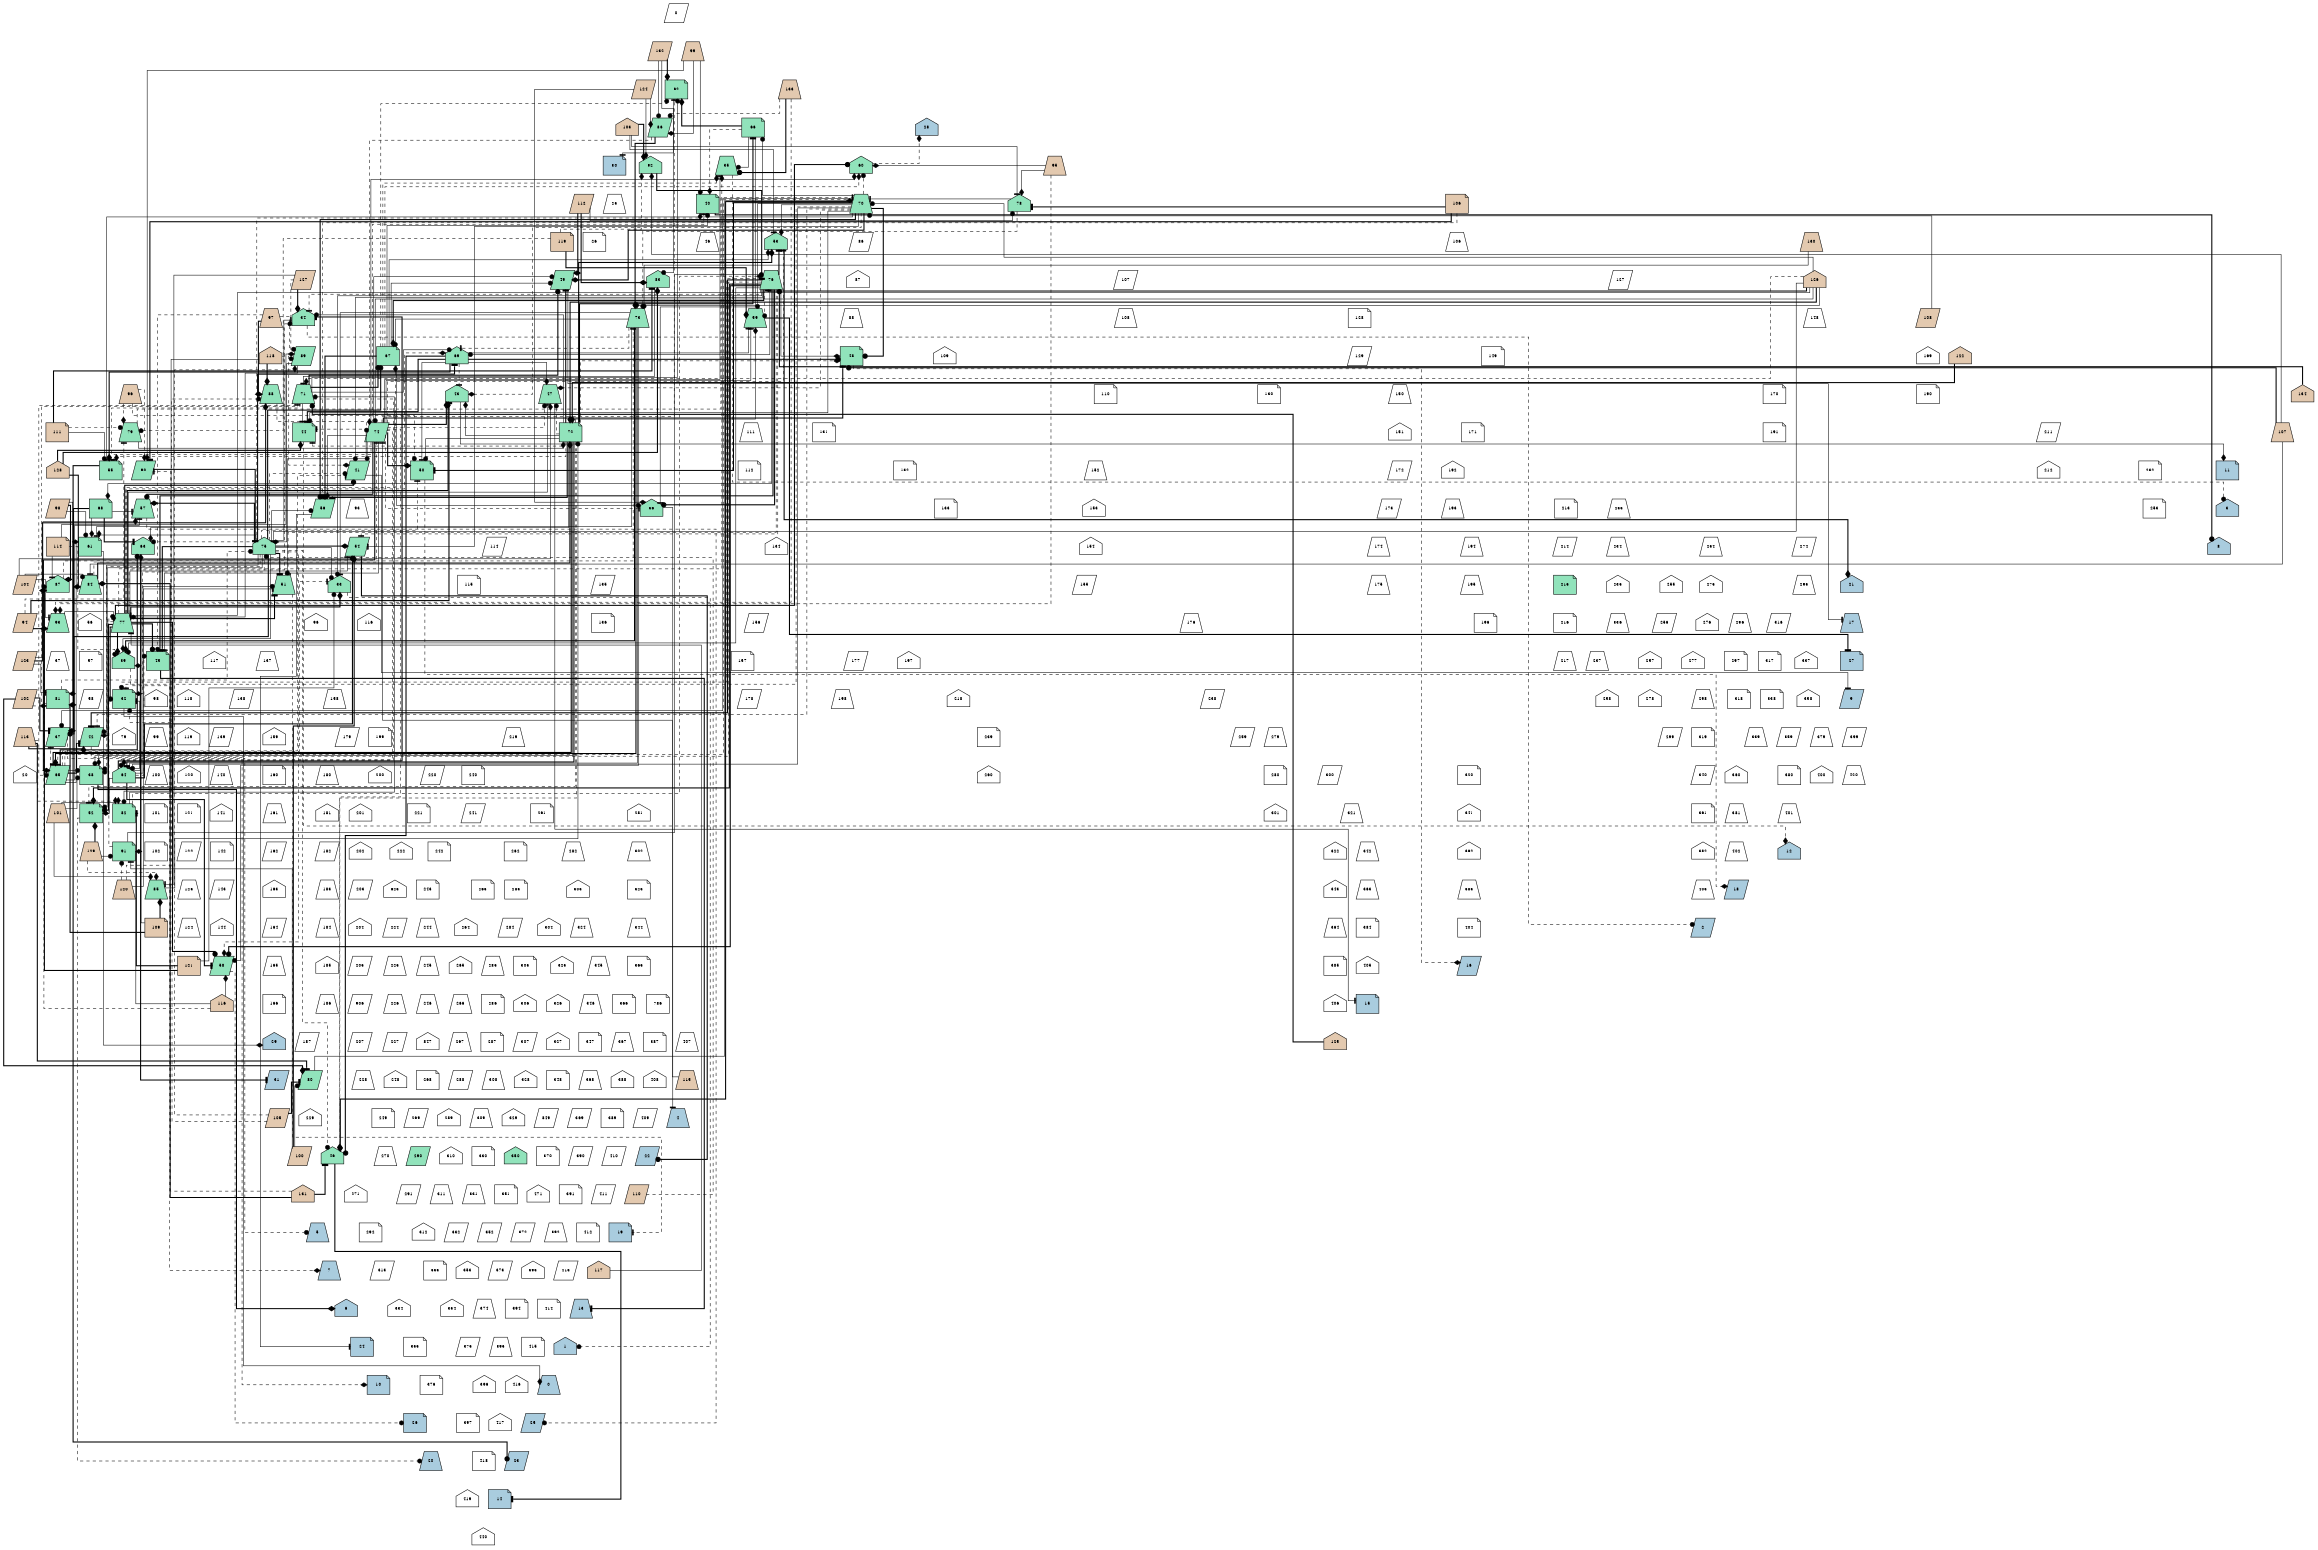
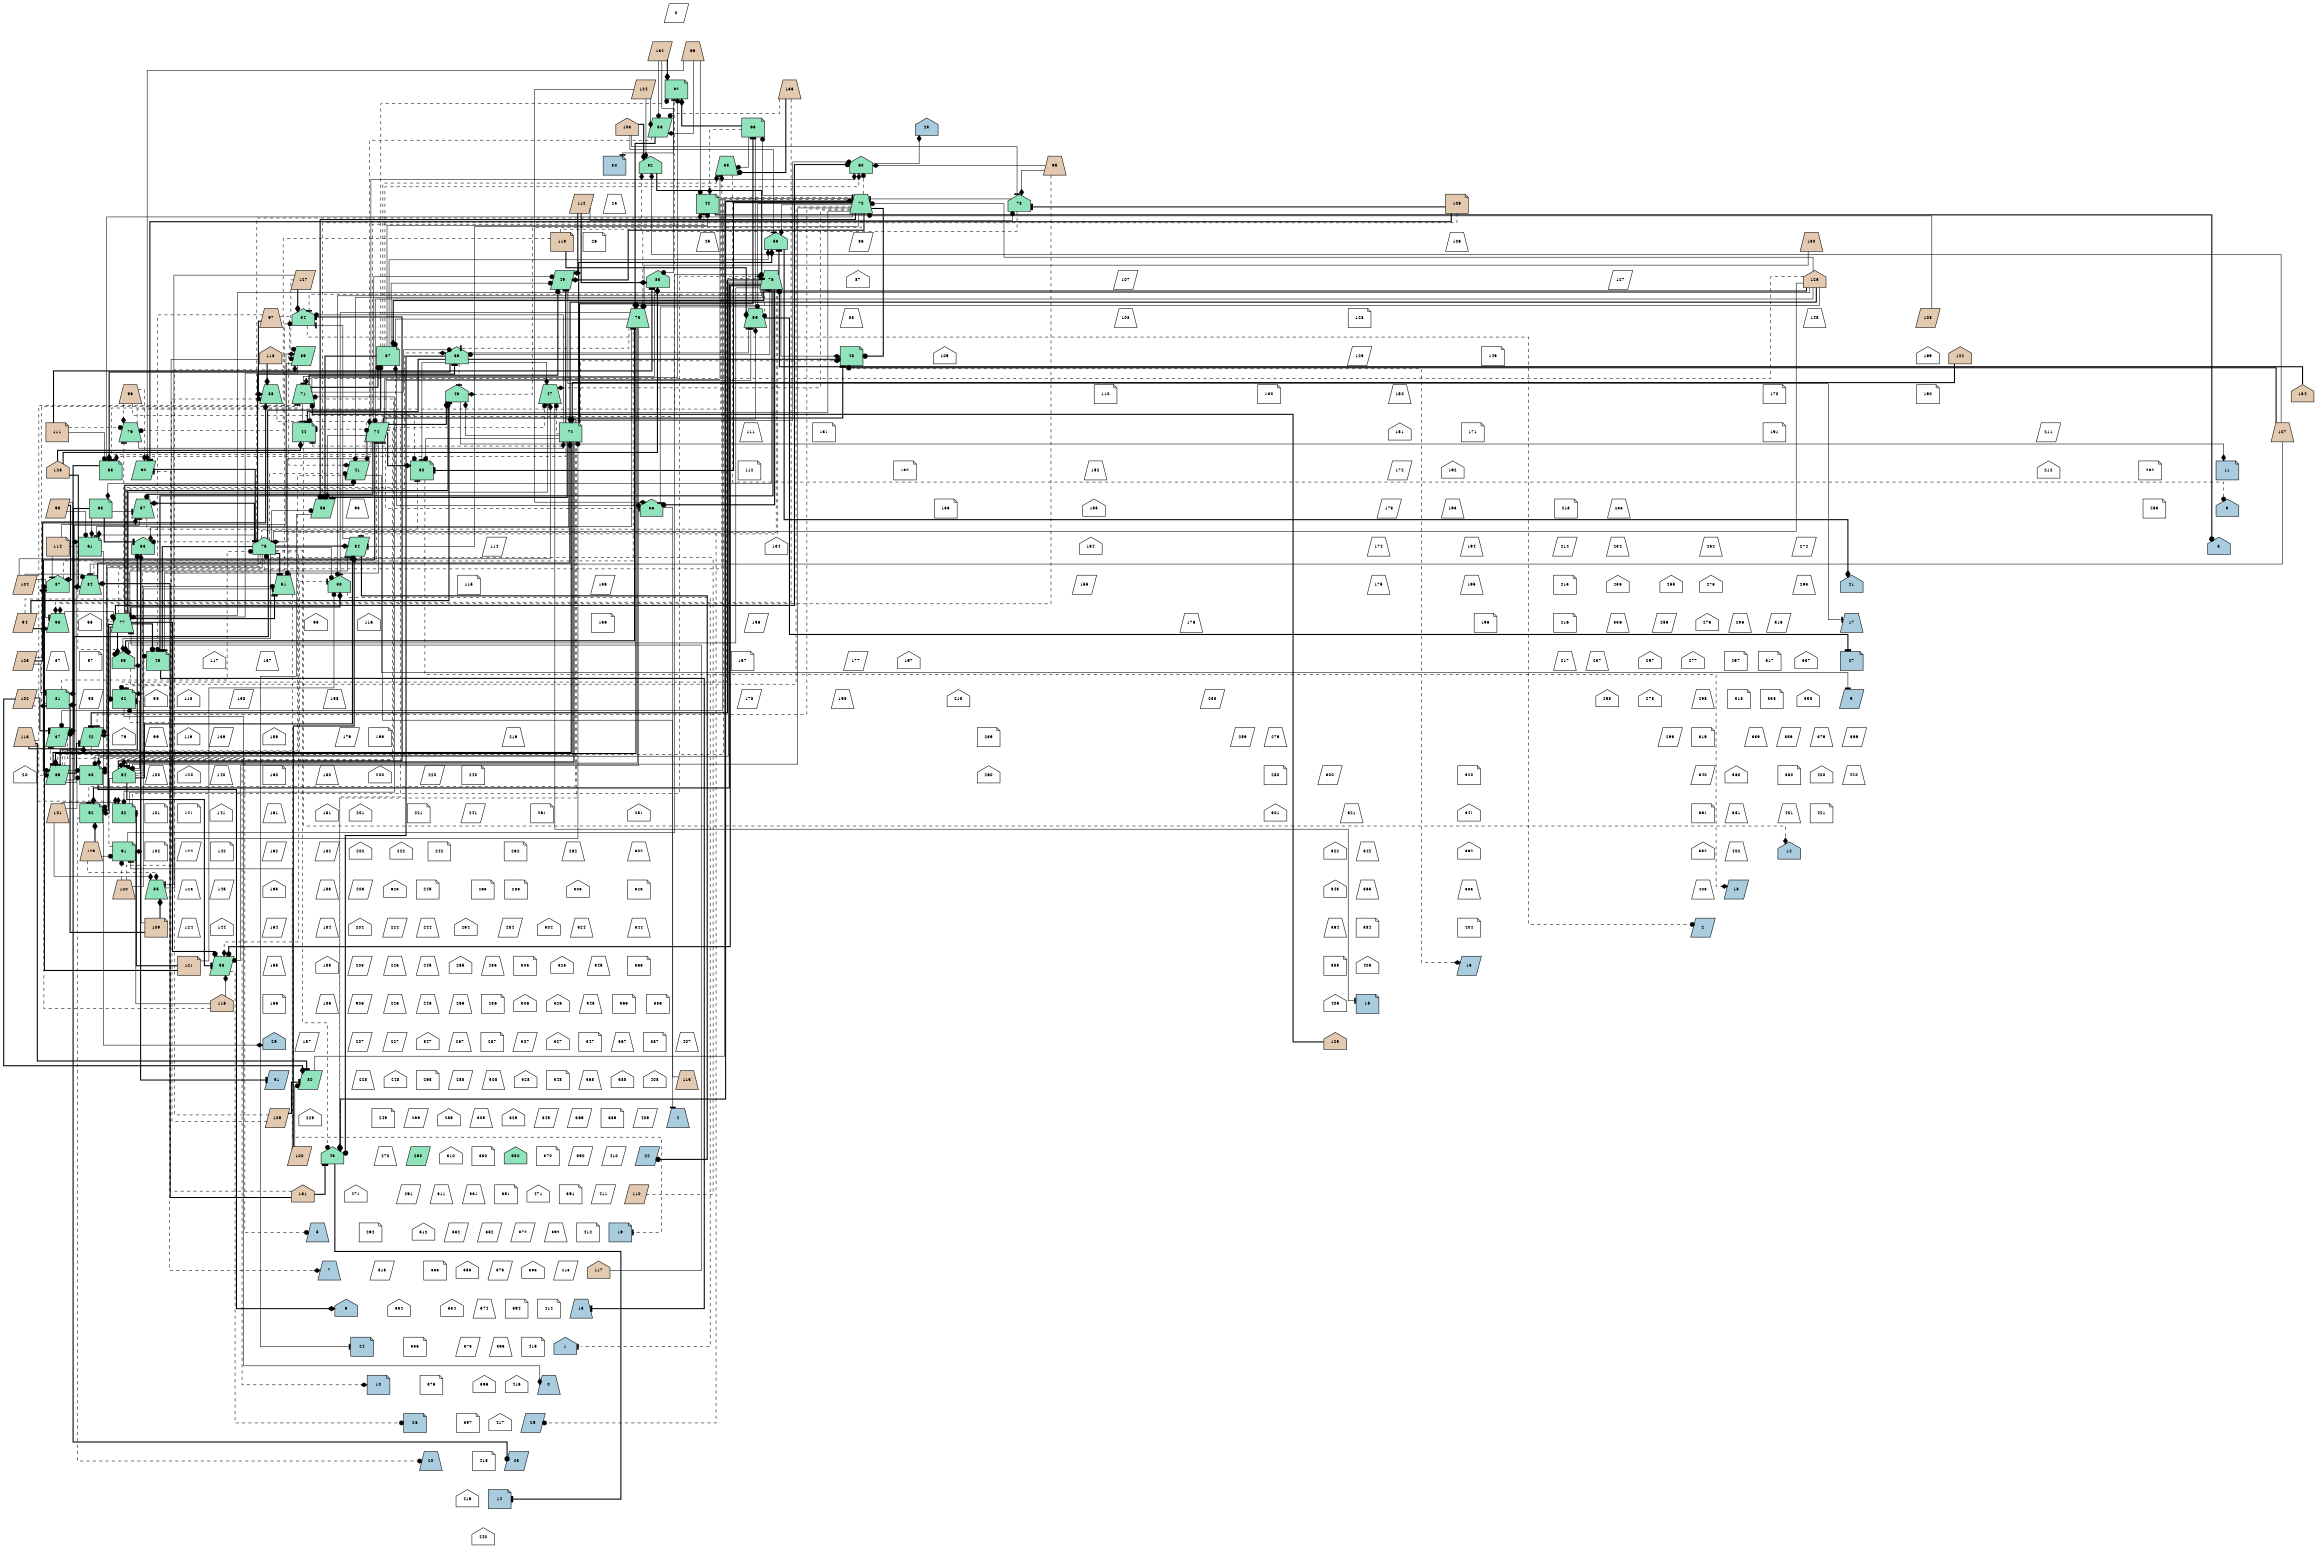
(907, 164) -> (907, 164)
none -> (793, 374)
(629, 382) -> none
(284, 435) -> (343, 423)
(1565, 585) -> (1565, 585)
(666, 756) -> (666, 756)
none -> (1822, 813)
(710, 853) -> (710, 853)
(658, 1004) -> (658, 1004)
